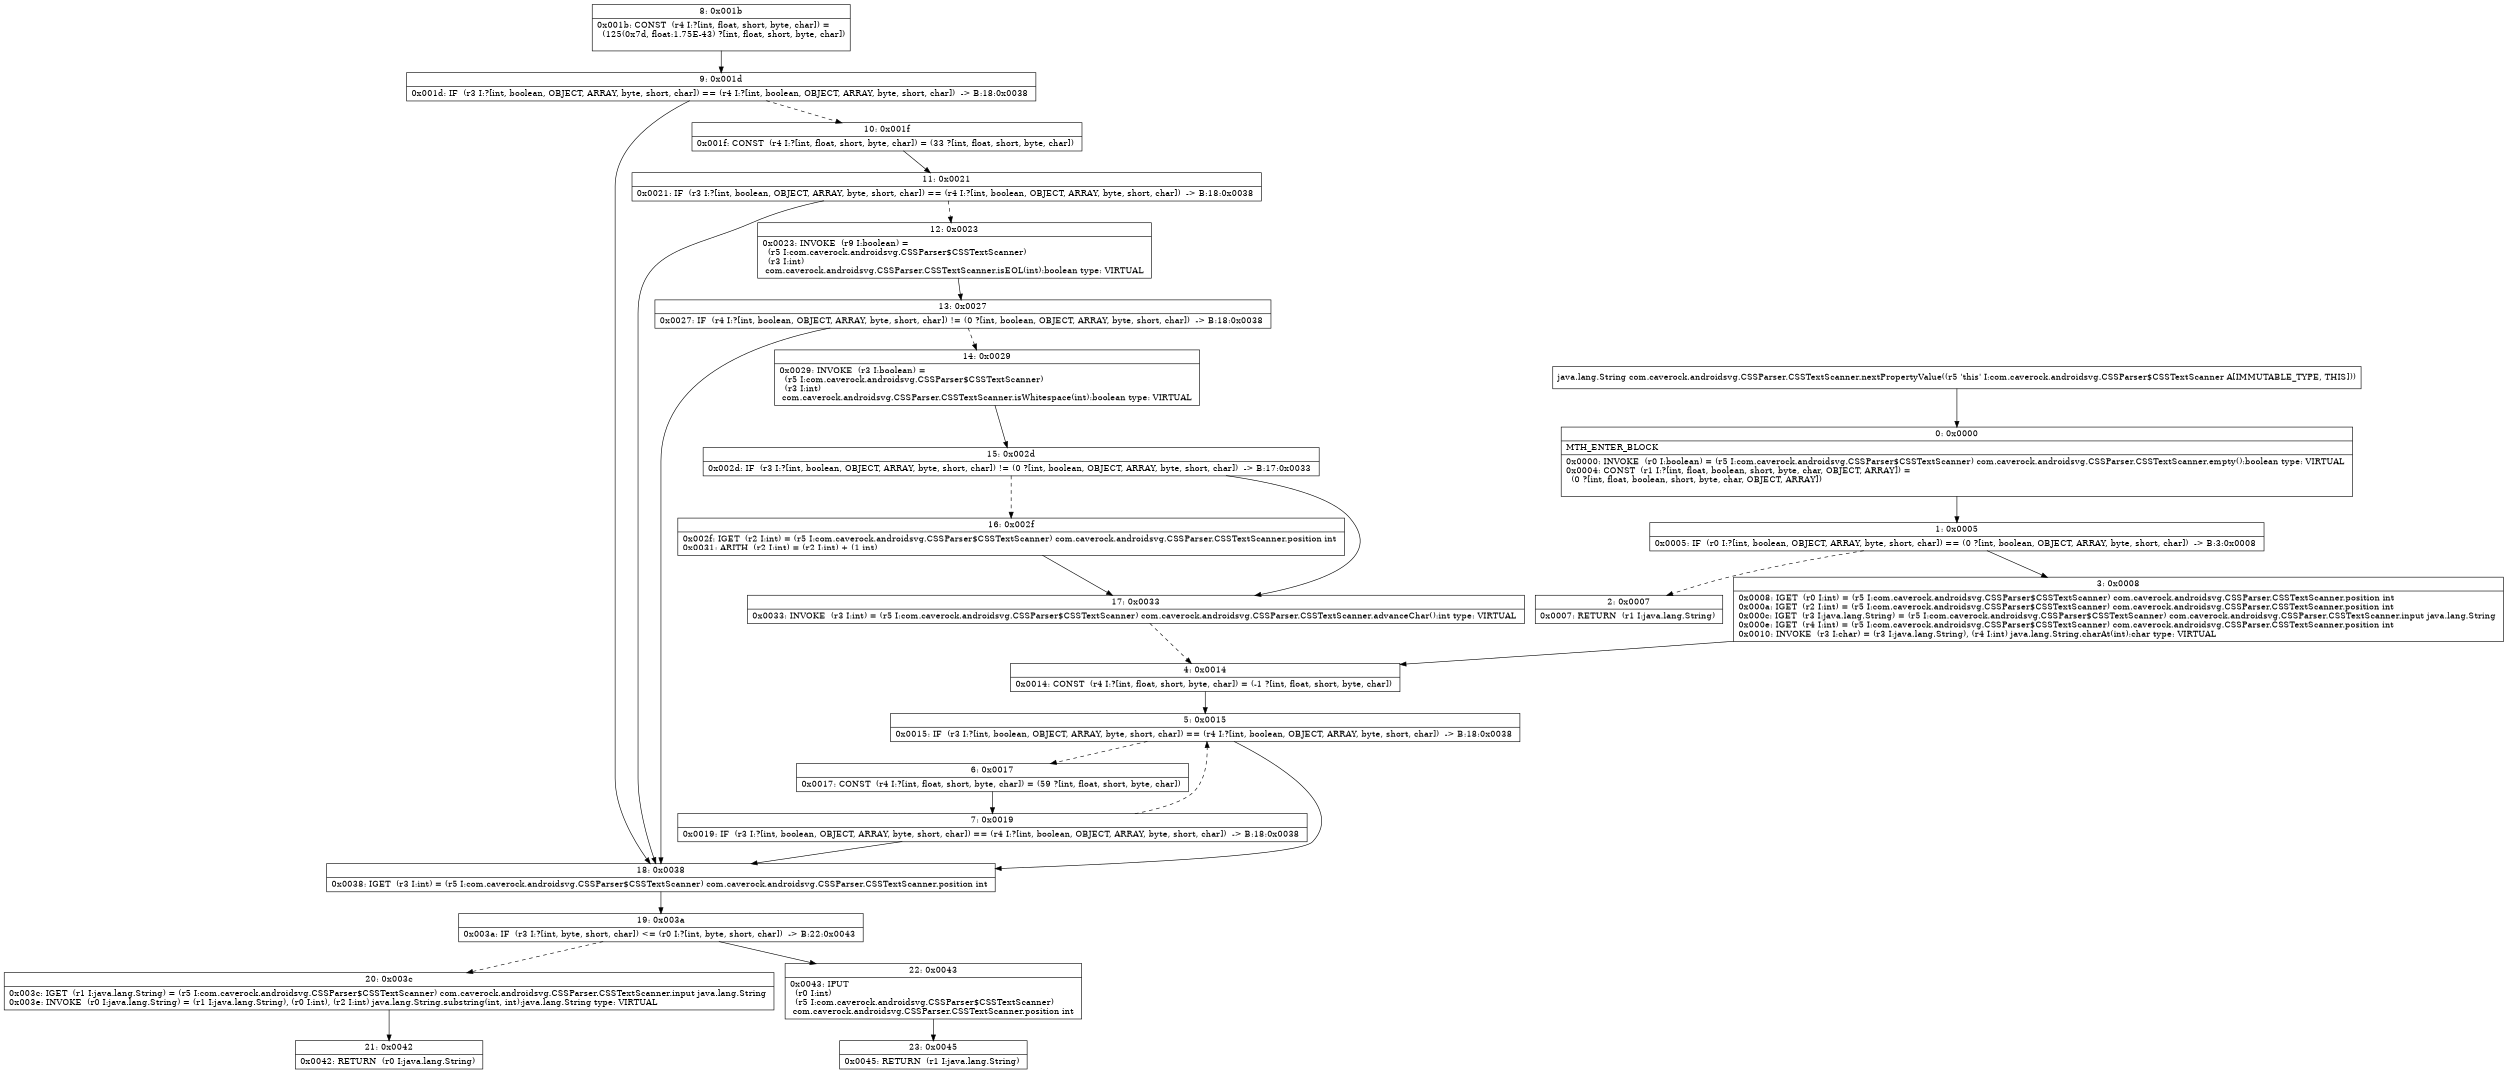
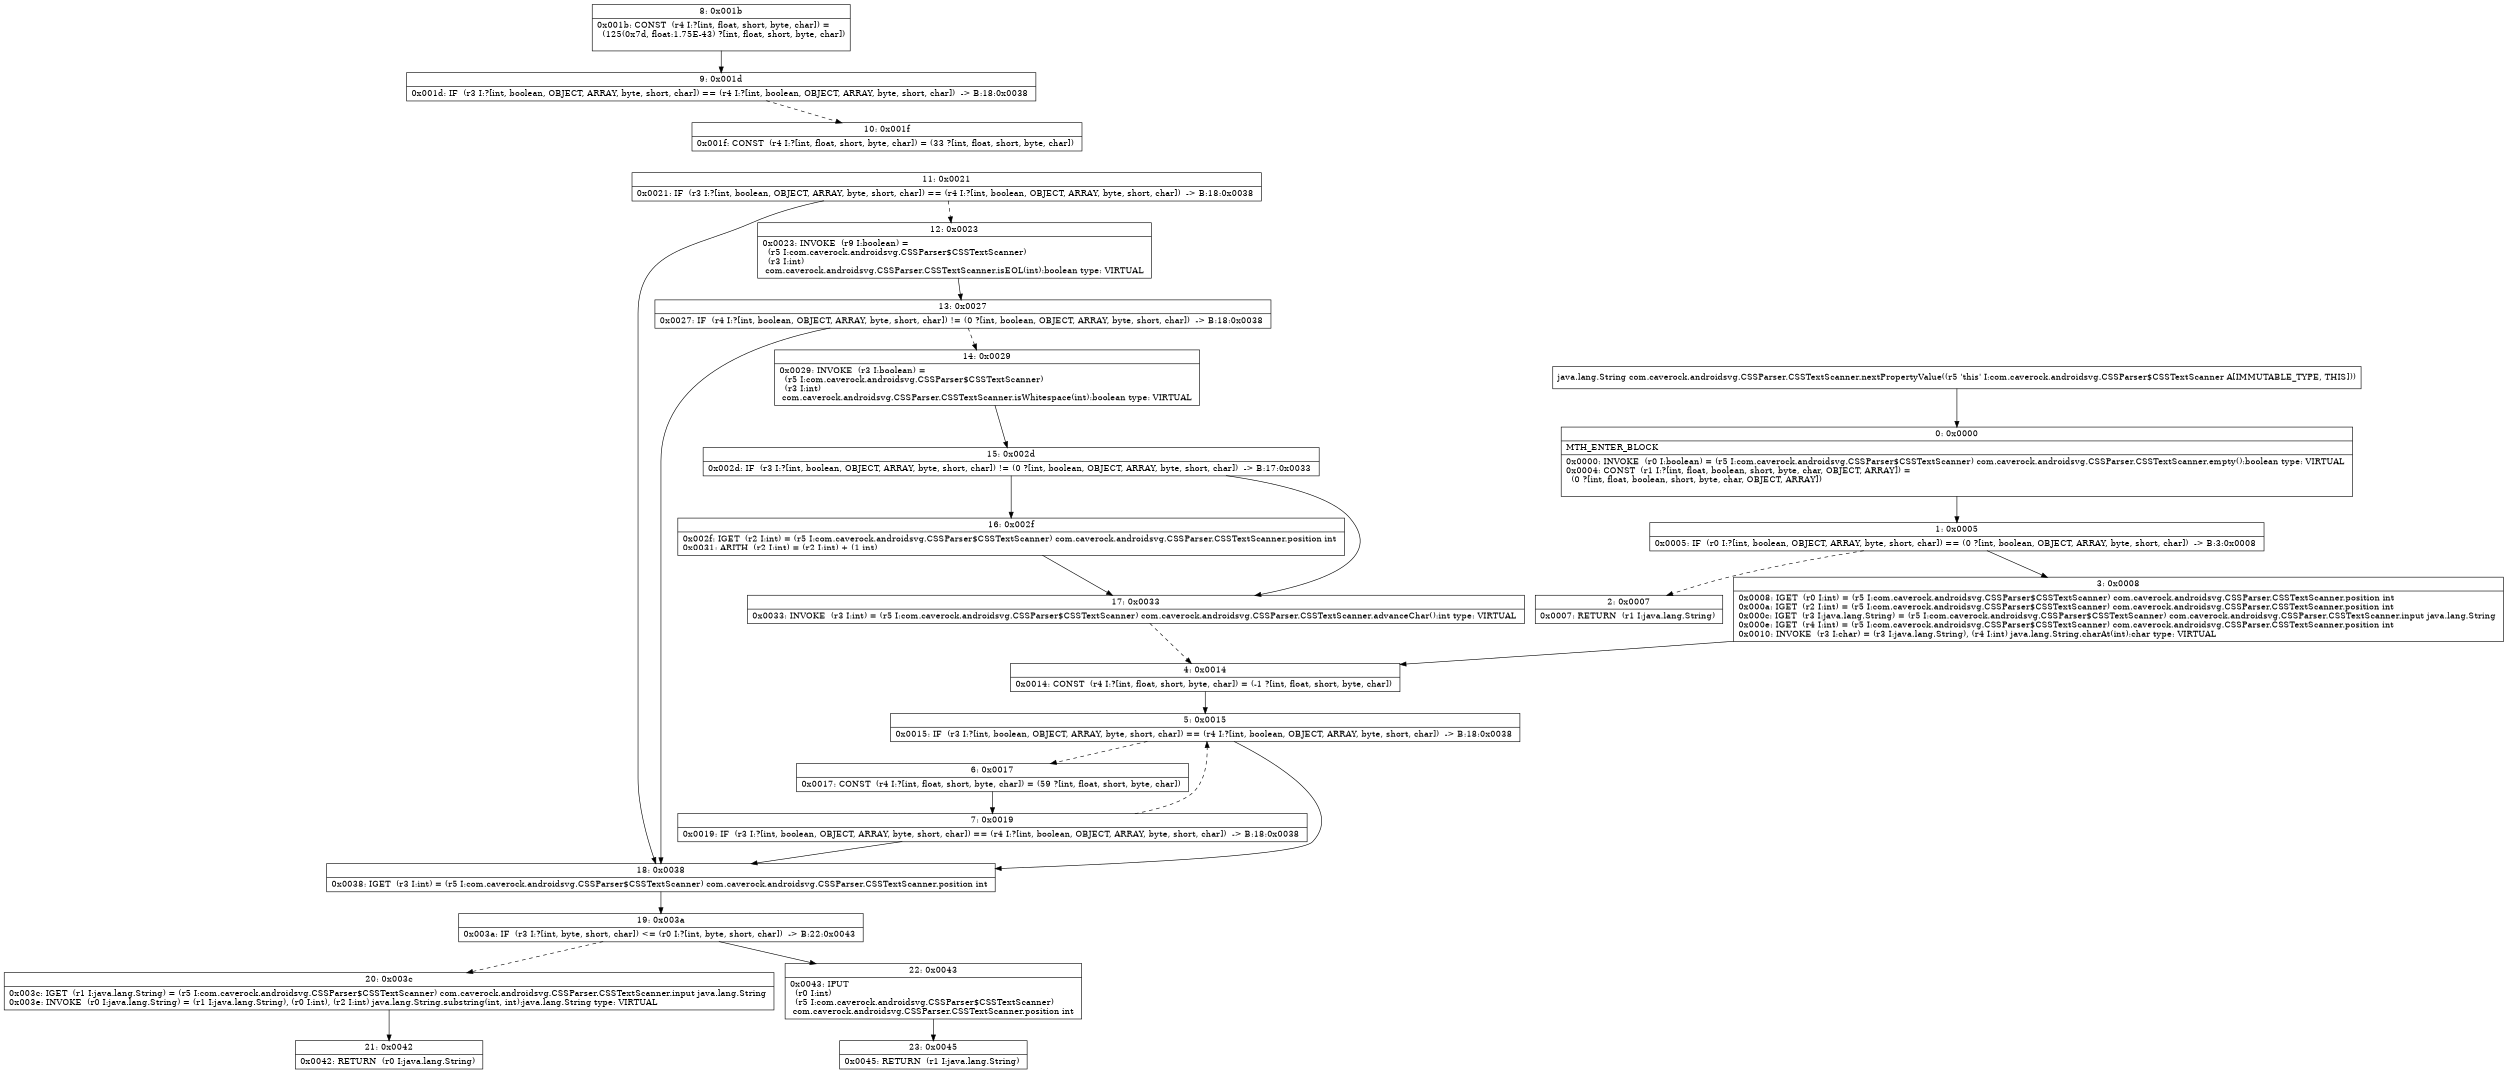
(914, 160) -> none
(615, 466) -> none
(1011, 494) -> (1011, 494)
